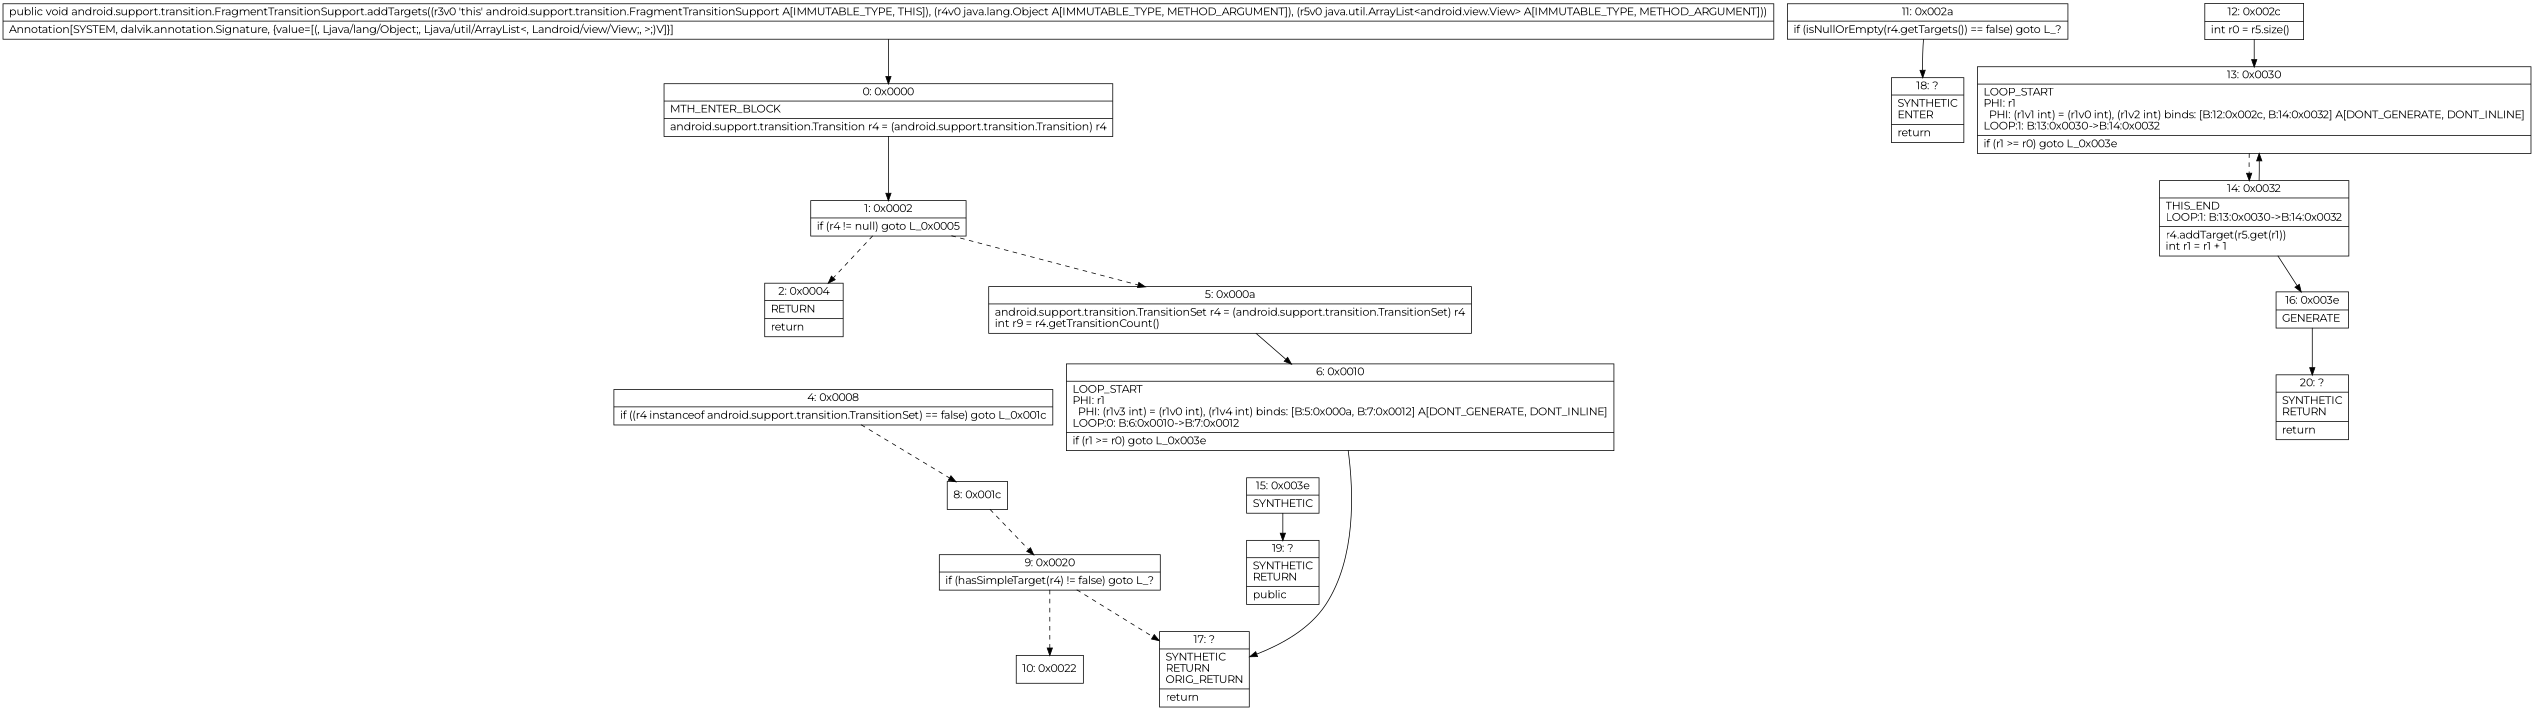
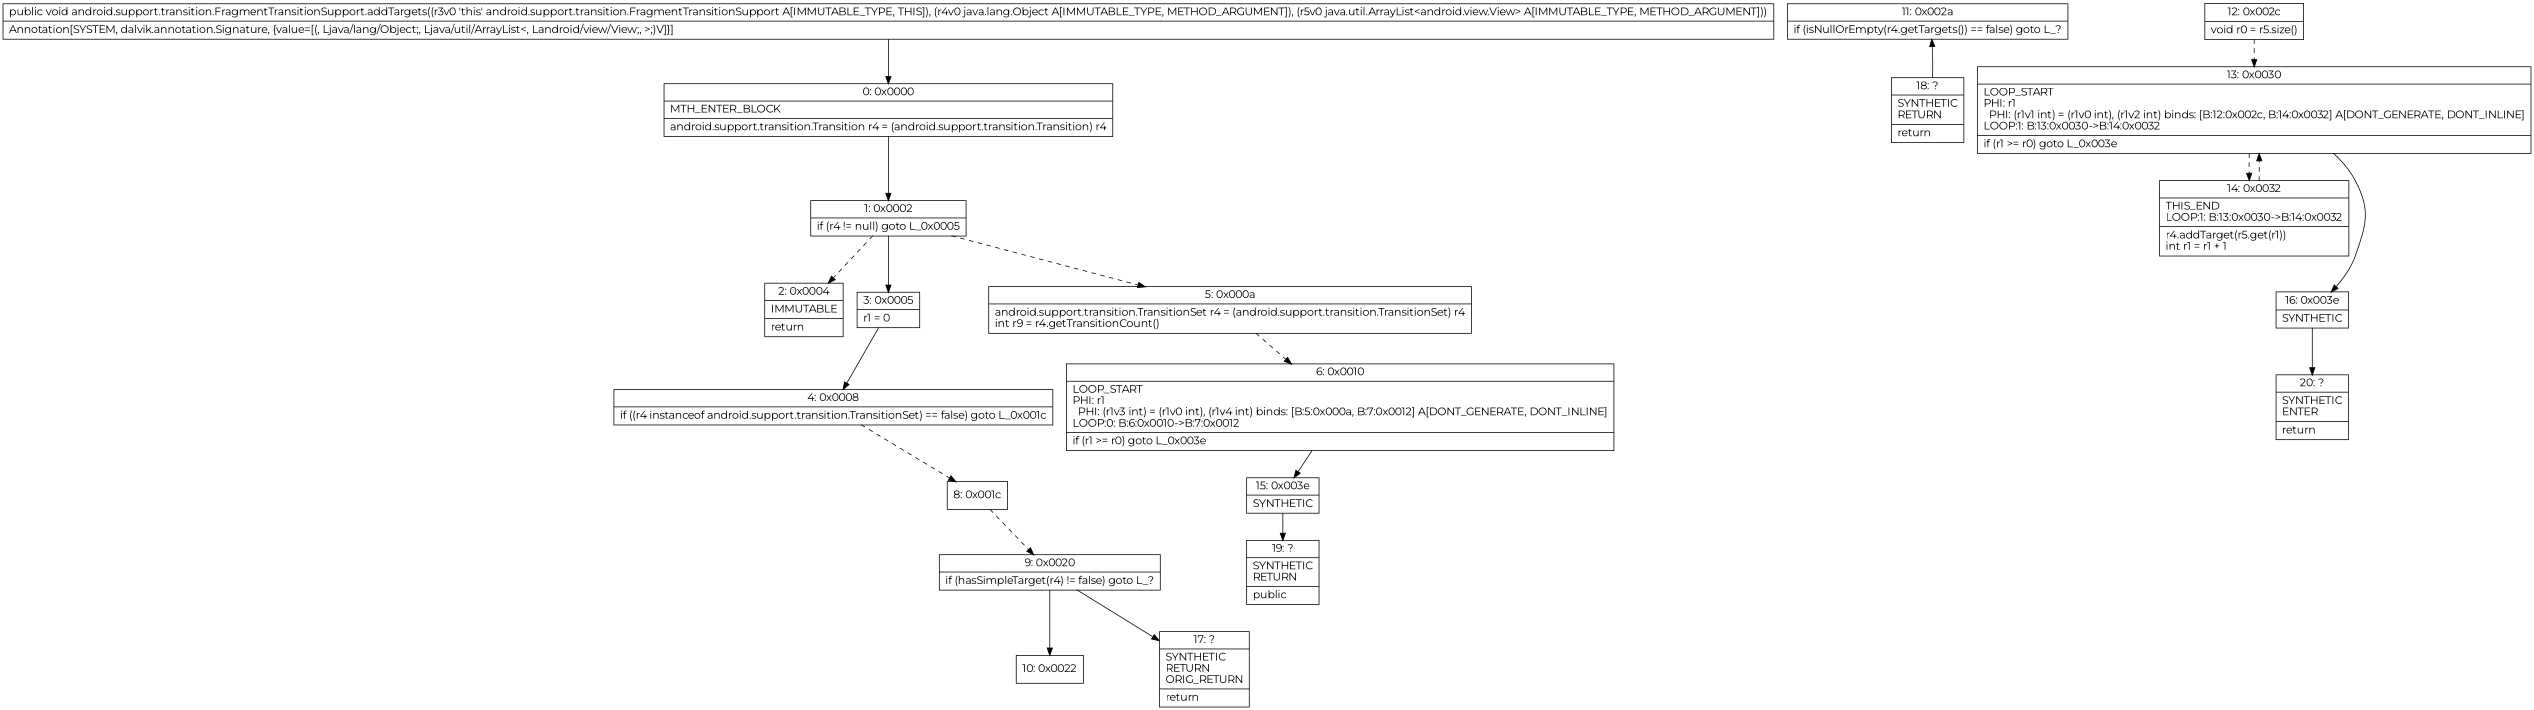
(2250, 30) -> (2254, 30)
(2254, 49) -> (2254, 49)
(1923, 55) -> (1933, 62)
(1916, 115) -> (1920, 115)
(2259, 171) -> (2259, 171)
(2287, 271) -> (2365, 218)
(793, 309) -> (804, 309)
none -> (888, 310)
(2311, 319) -> (2312, 319)
(1271, 346) -> (1271, 346)
(2304, 412) -> (2300, 412)
(1341, 572) -> (1305, 461)
(1115, 613) -> (1115, 613)
(1050, 619) -> (1050, 619)
